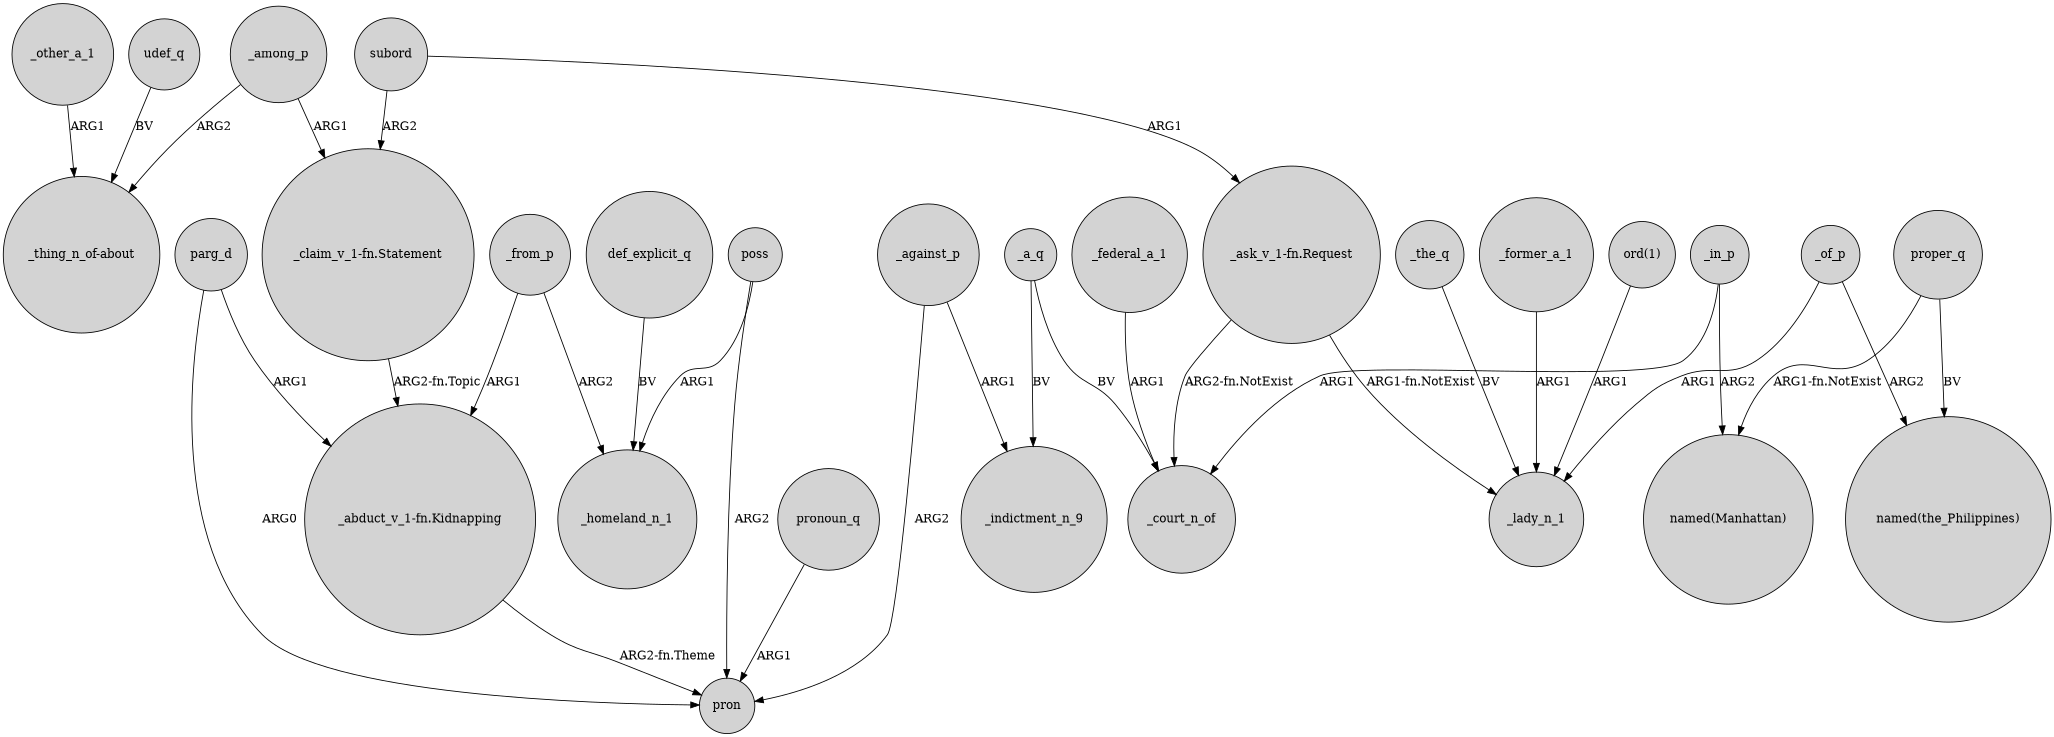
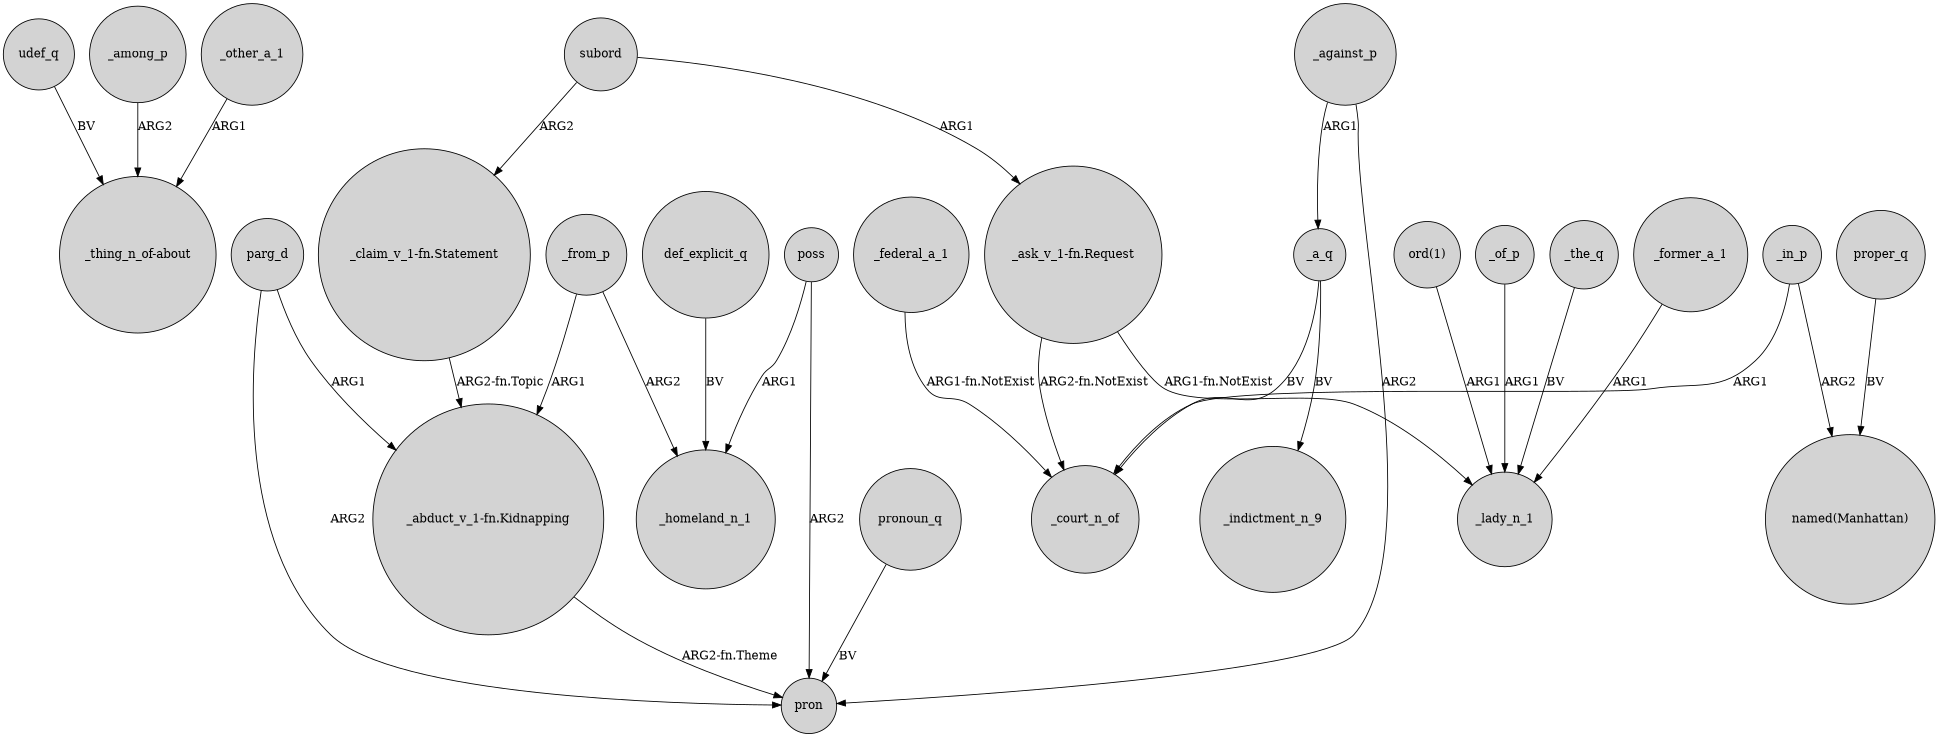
(310, 124) -> none
(975, 373) -> (1319, 161)
(1148, 382) -> (981, 382)
(1828, 382) -> (1875, 382)
(280, 519) -> (348, 519)
(1948, 519) -> none
(774, 656) -> (848, 656)
